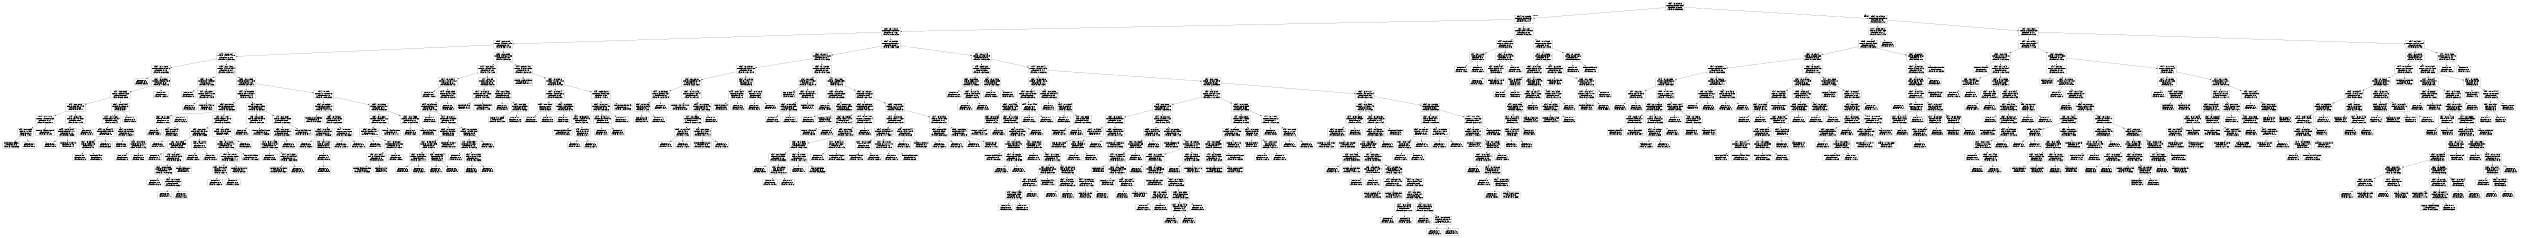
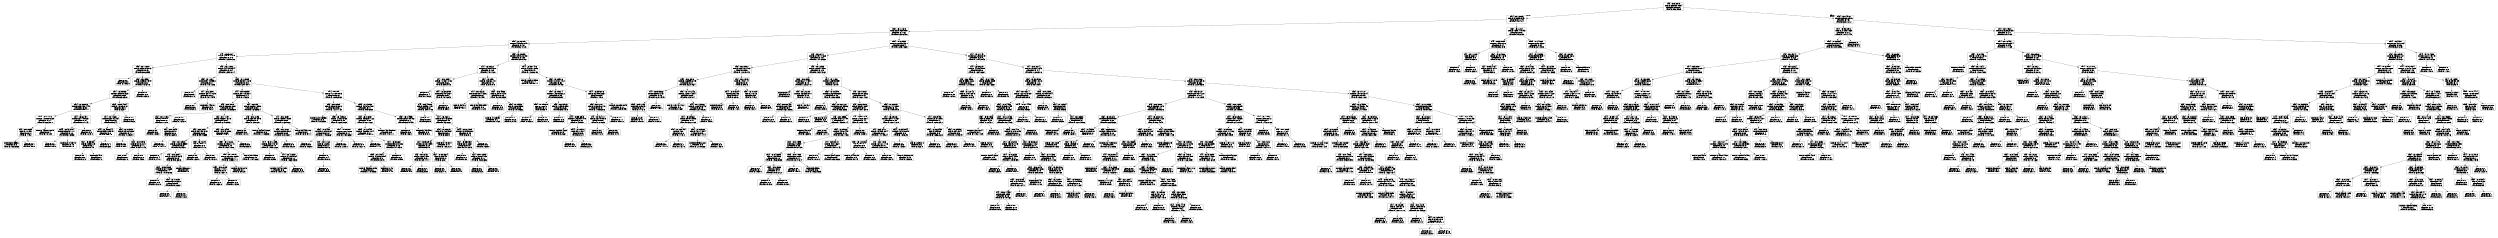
(1595, 101) -> (1569, 87)
none -> (1886, 145)
